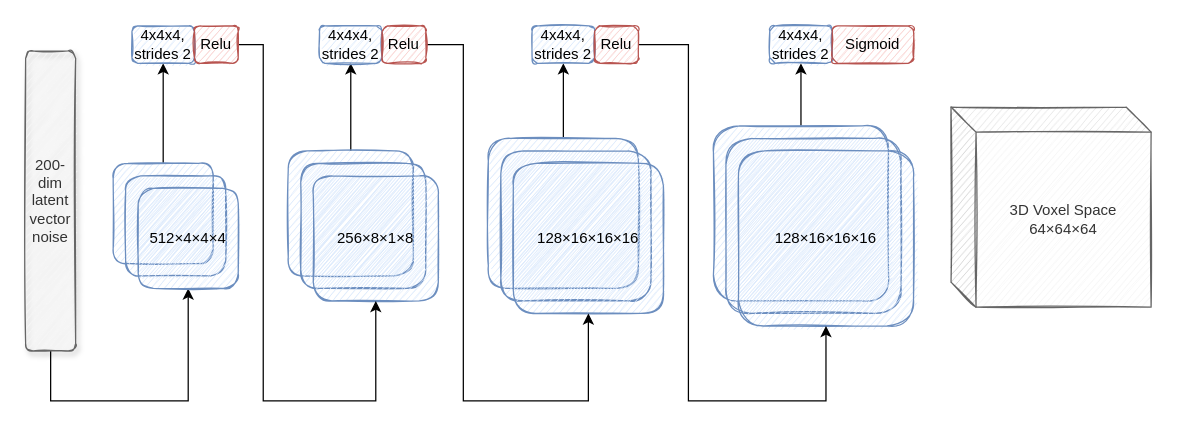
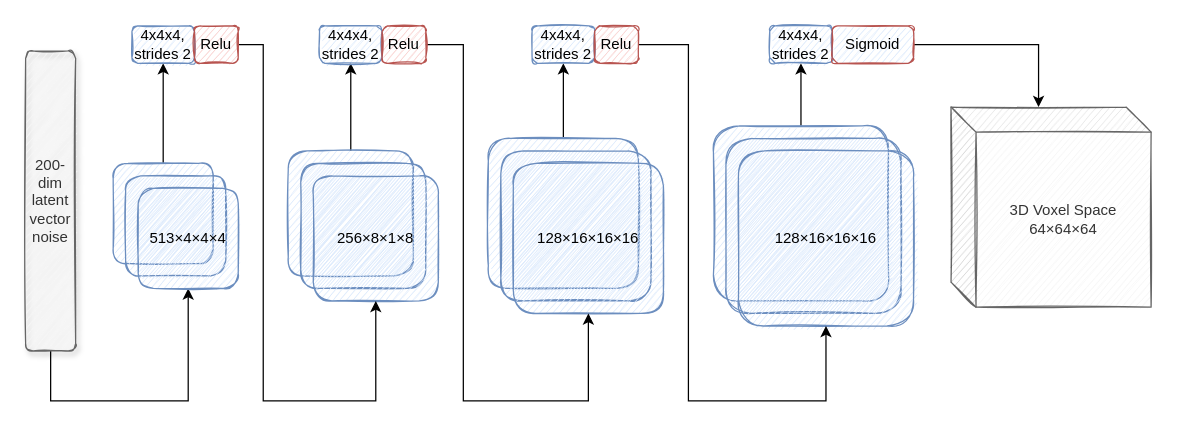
(873, 44) -> (873, 44)
none -> (1003, 44)
(188, 238) -> (188, 238)
